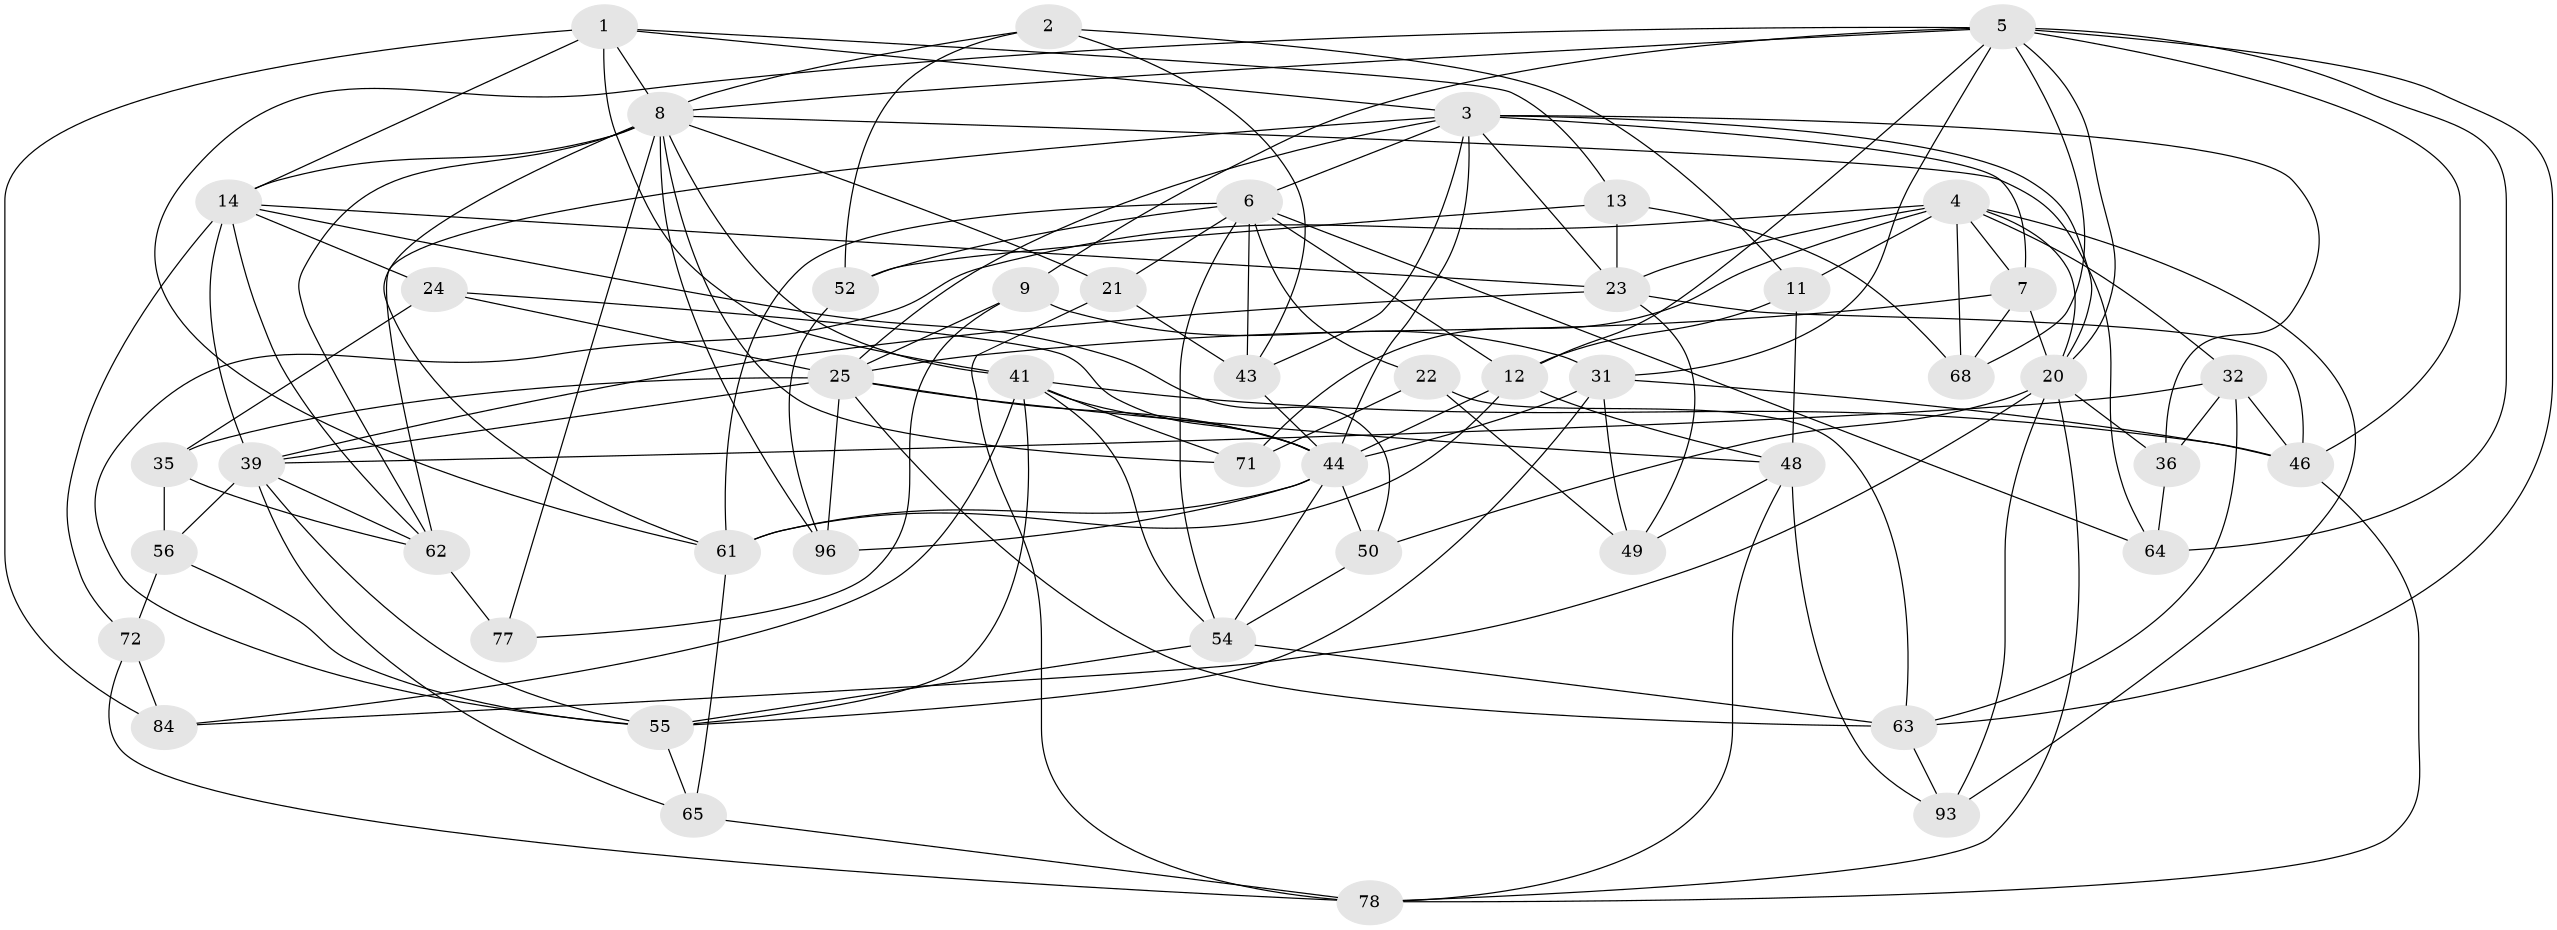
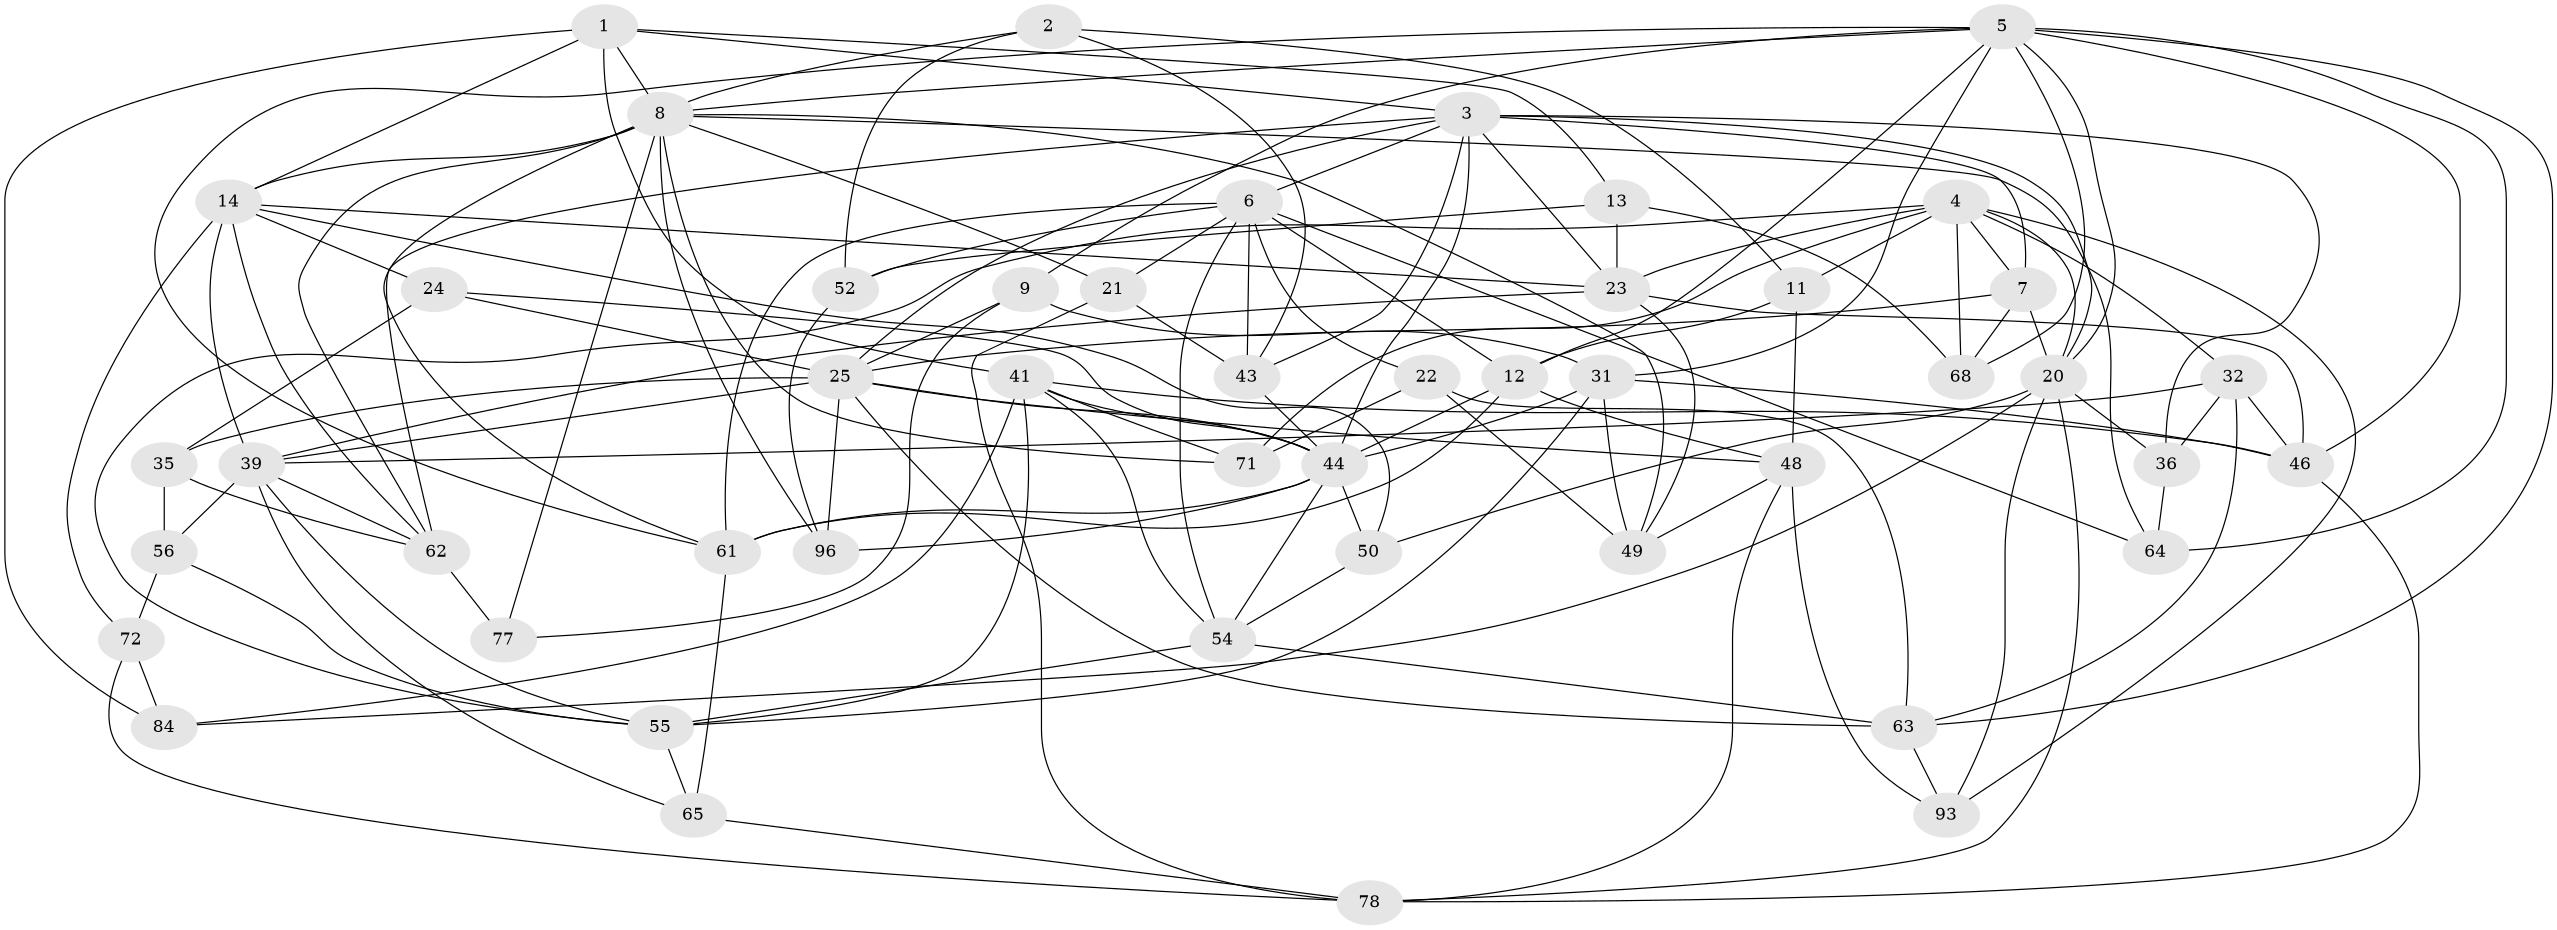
(769, 283) -> (1279, 177)
